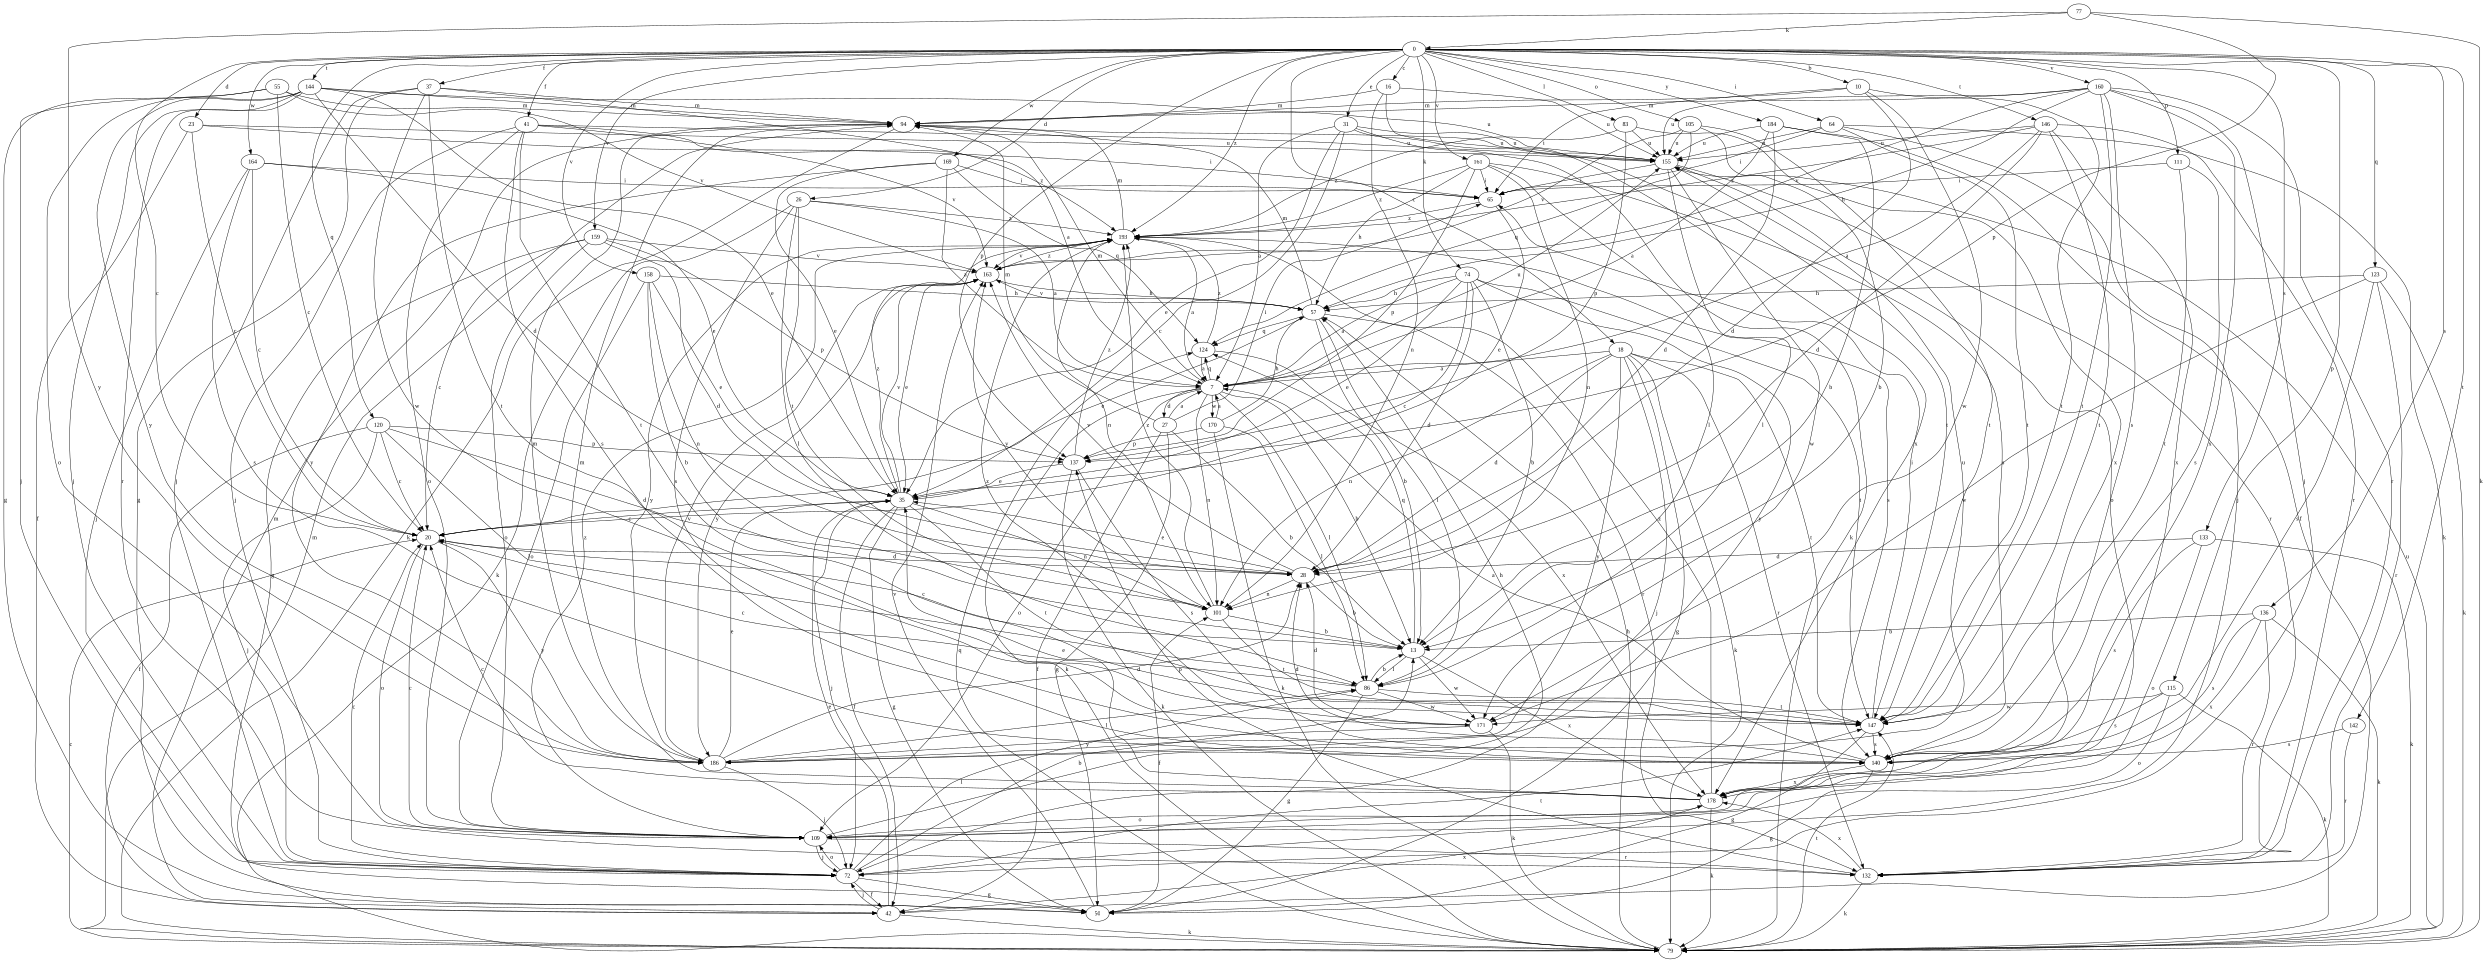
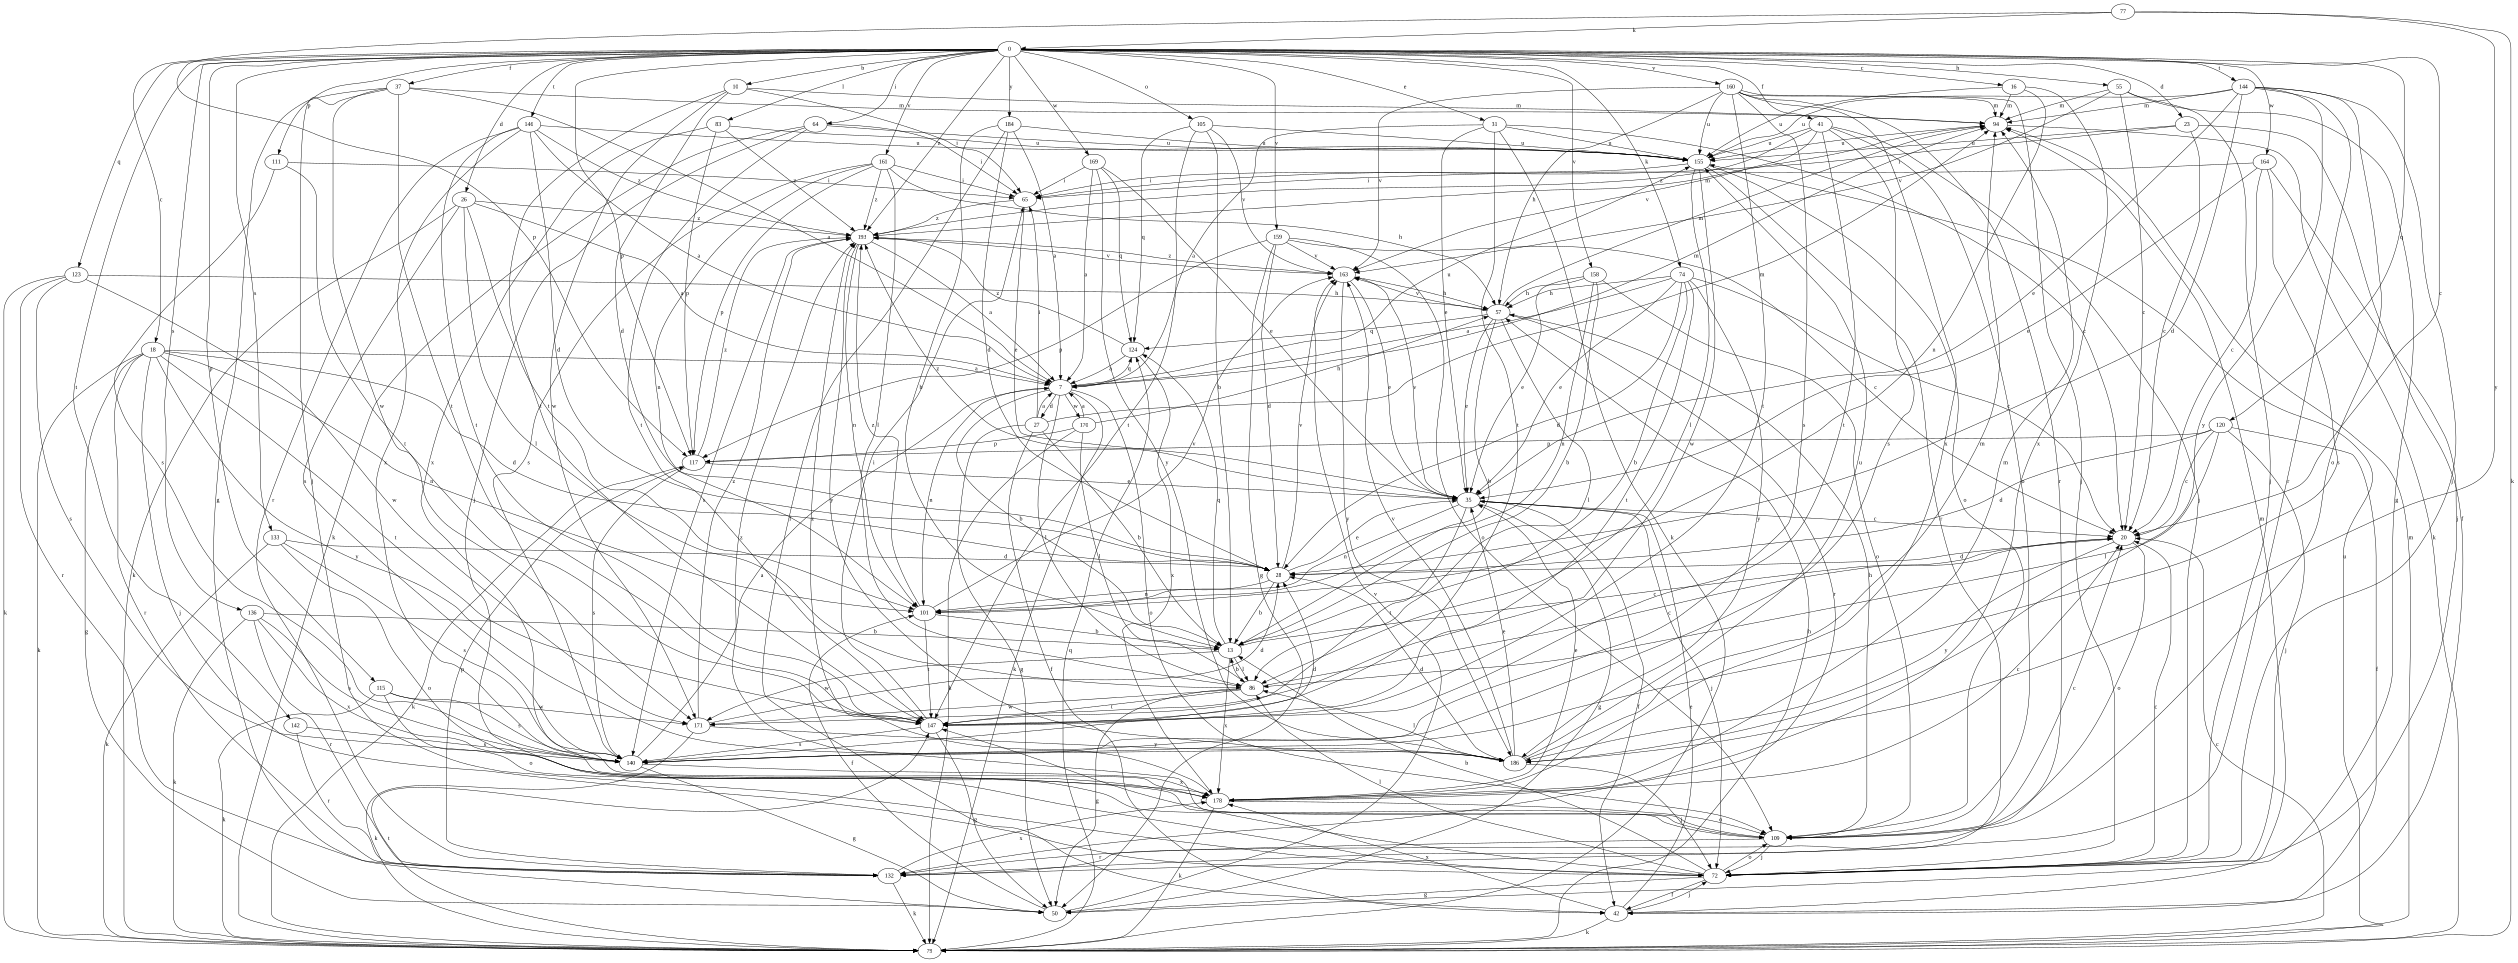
none -> (1833, 63)
(1074, 463) -> (694, 463)
